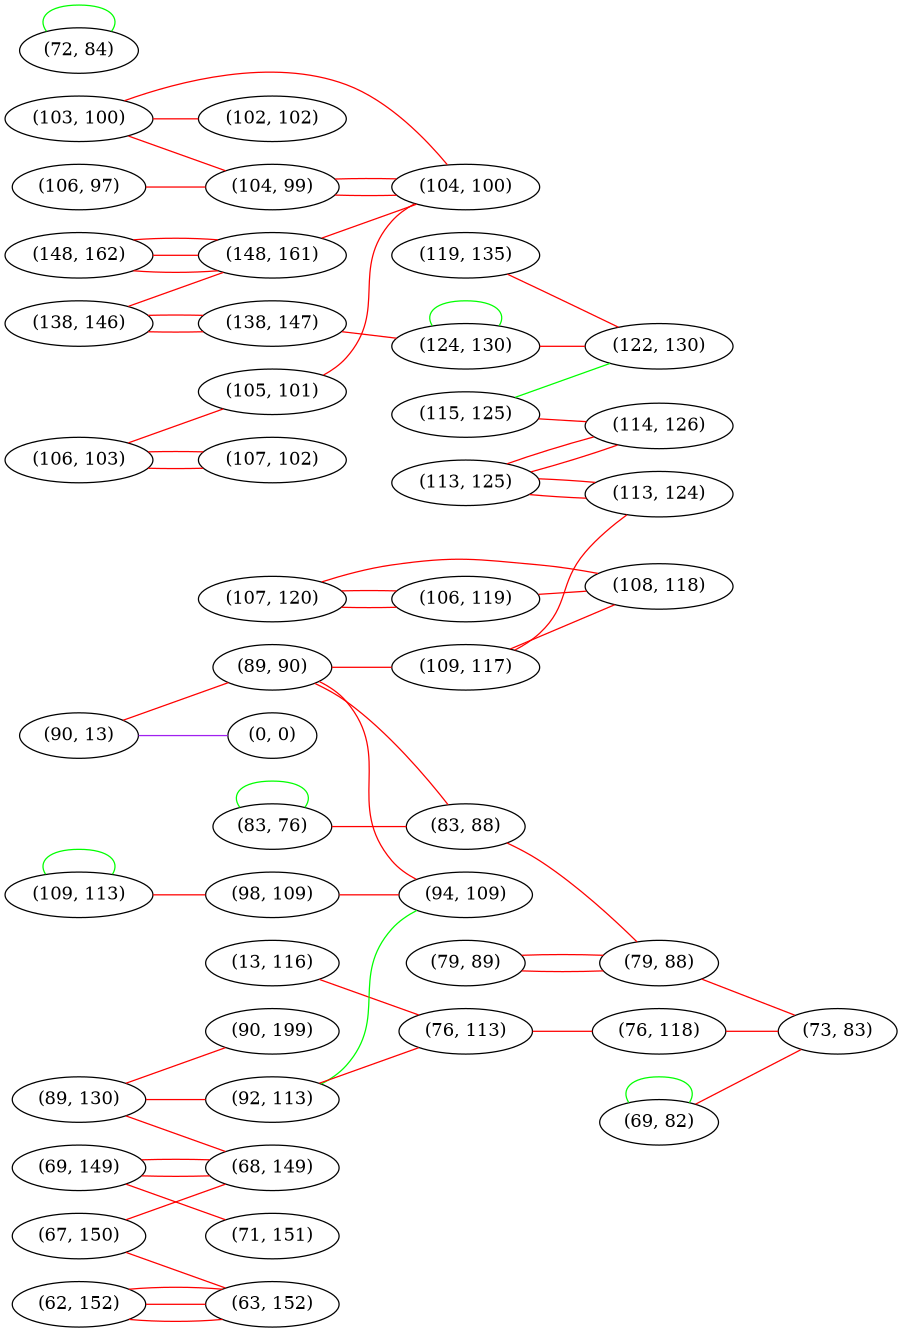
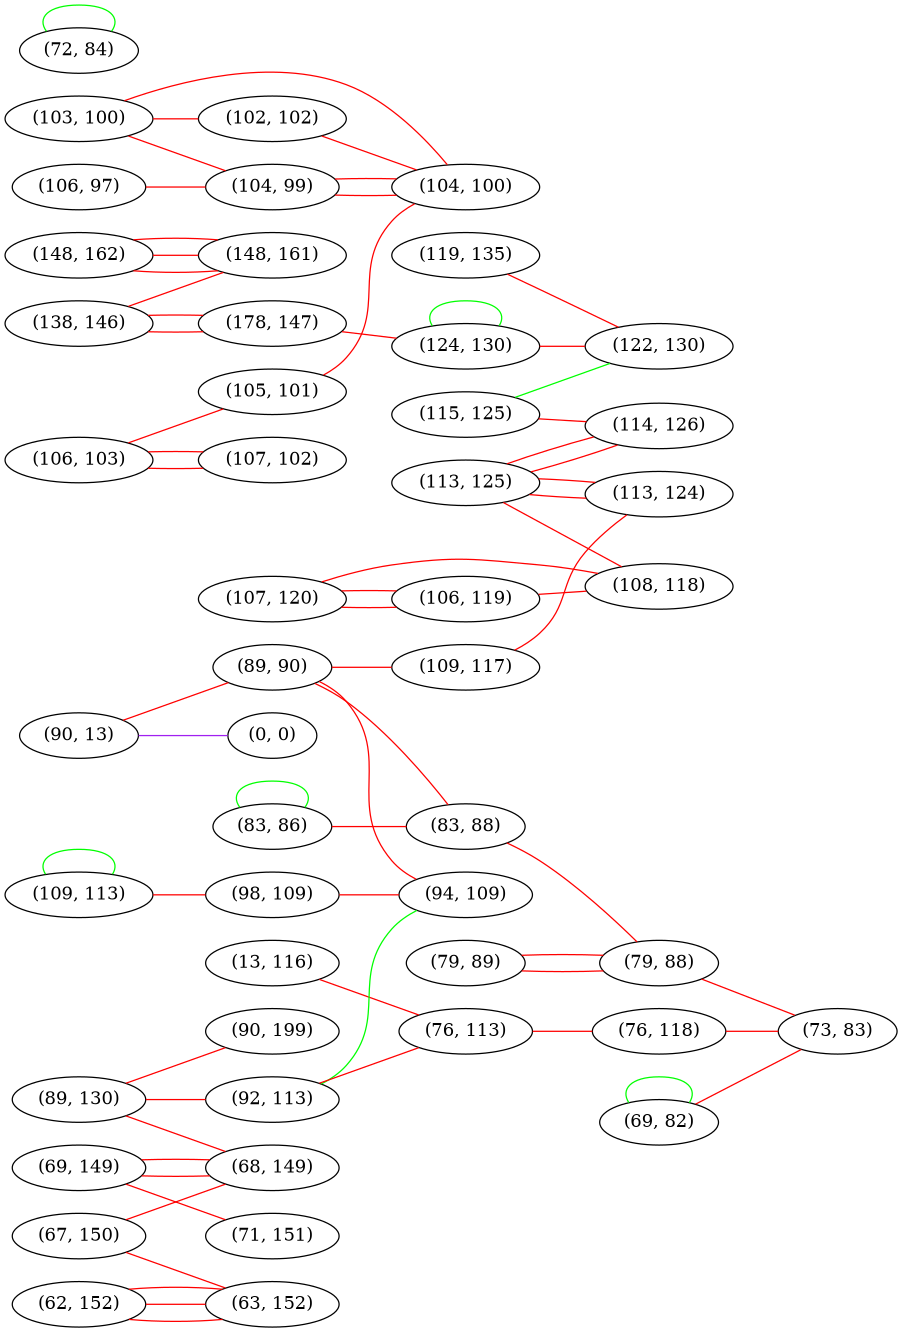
(369, 221) -> (369, 153)
(272, 324) -> (272, 324)
(563, 627) -> (562, 535)
(272, 827) -> (272, 827)
